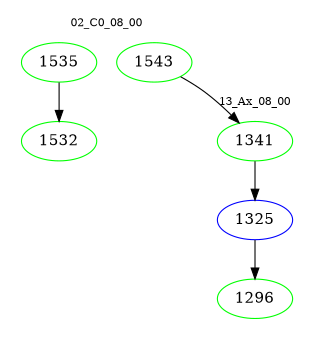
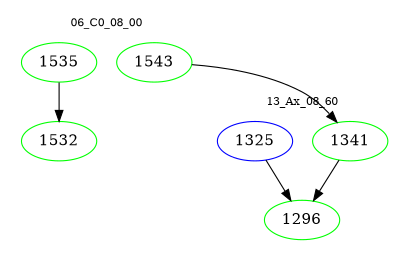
(107, 24) -> (107, 24)
(255, 102) -> (303, 102)
(255, 175) -> (329, 176)
